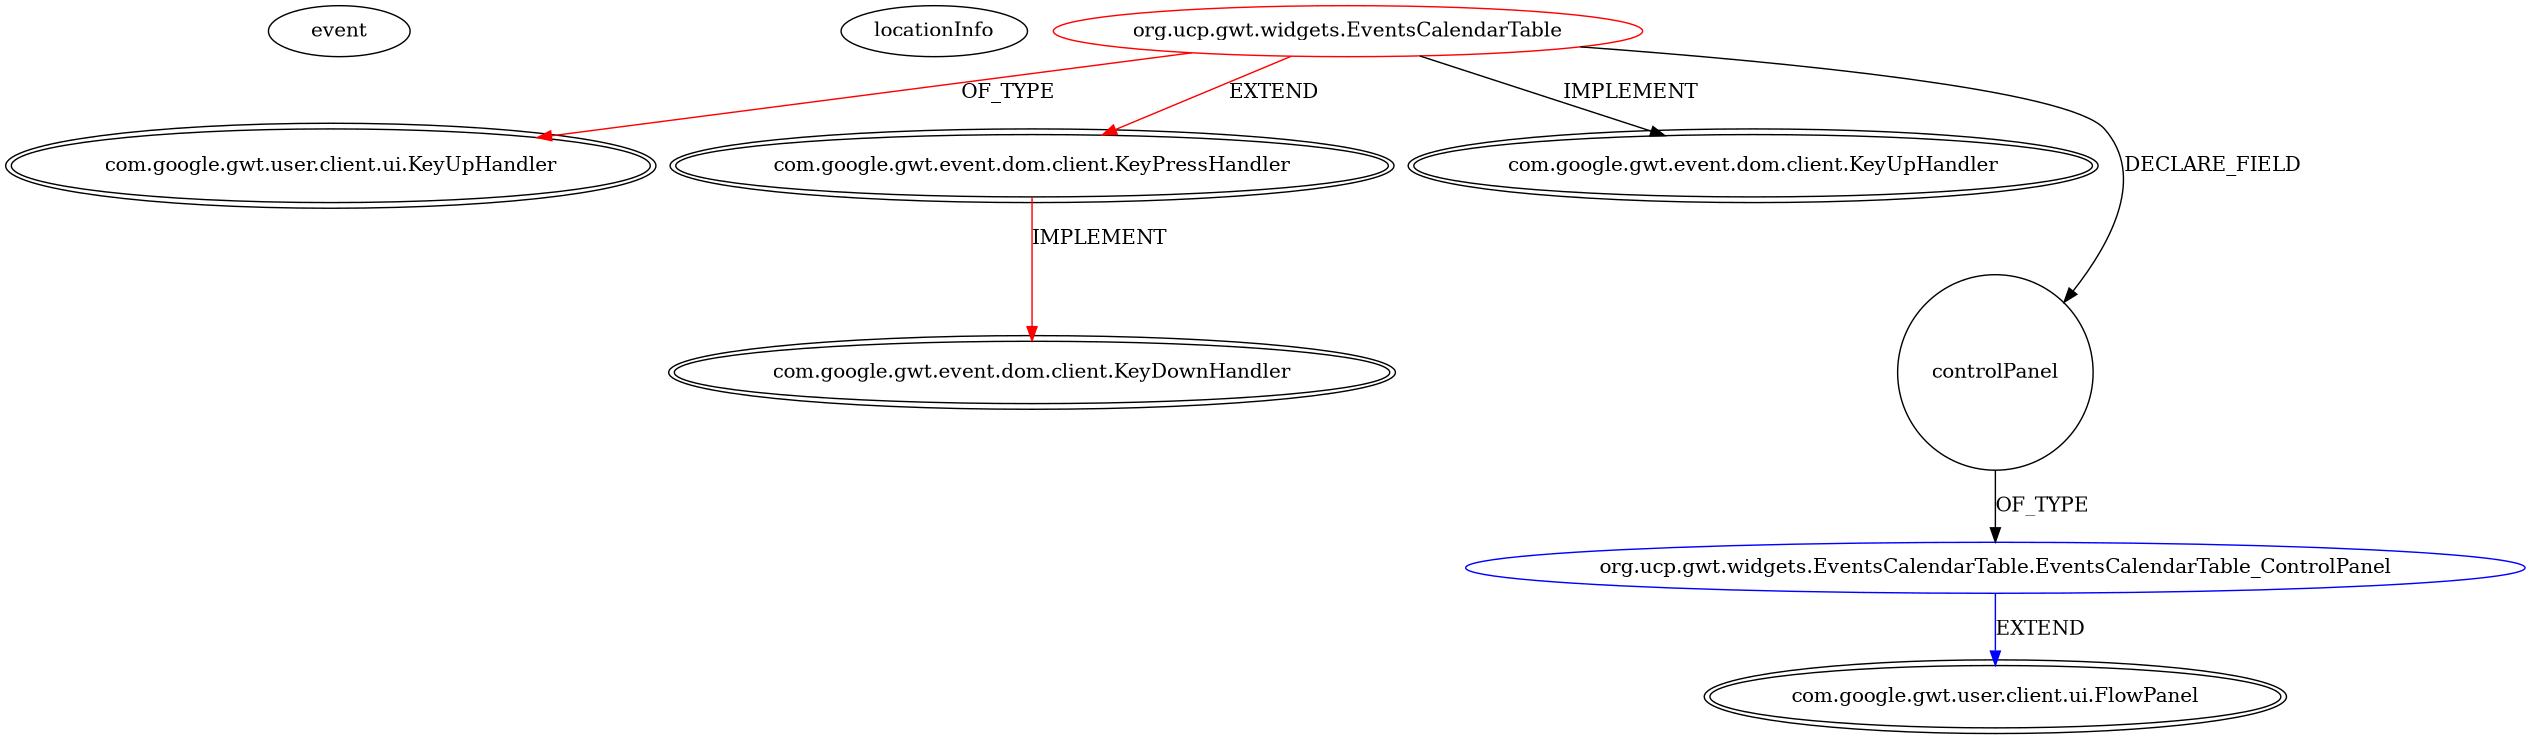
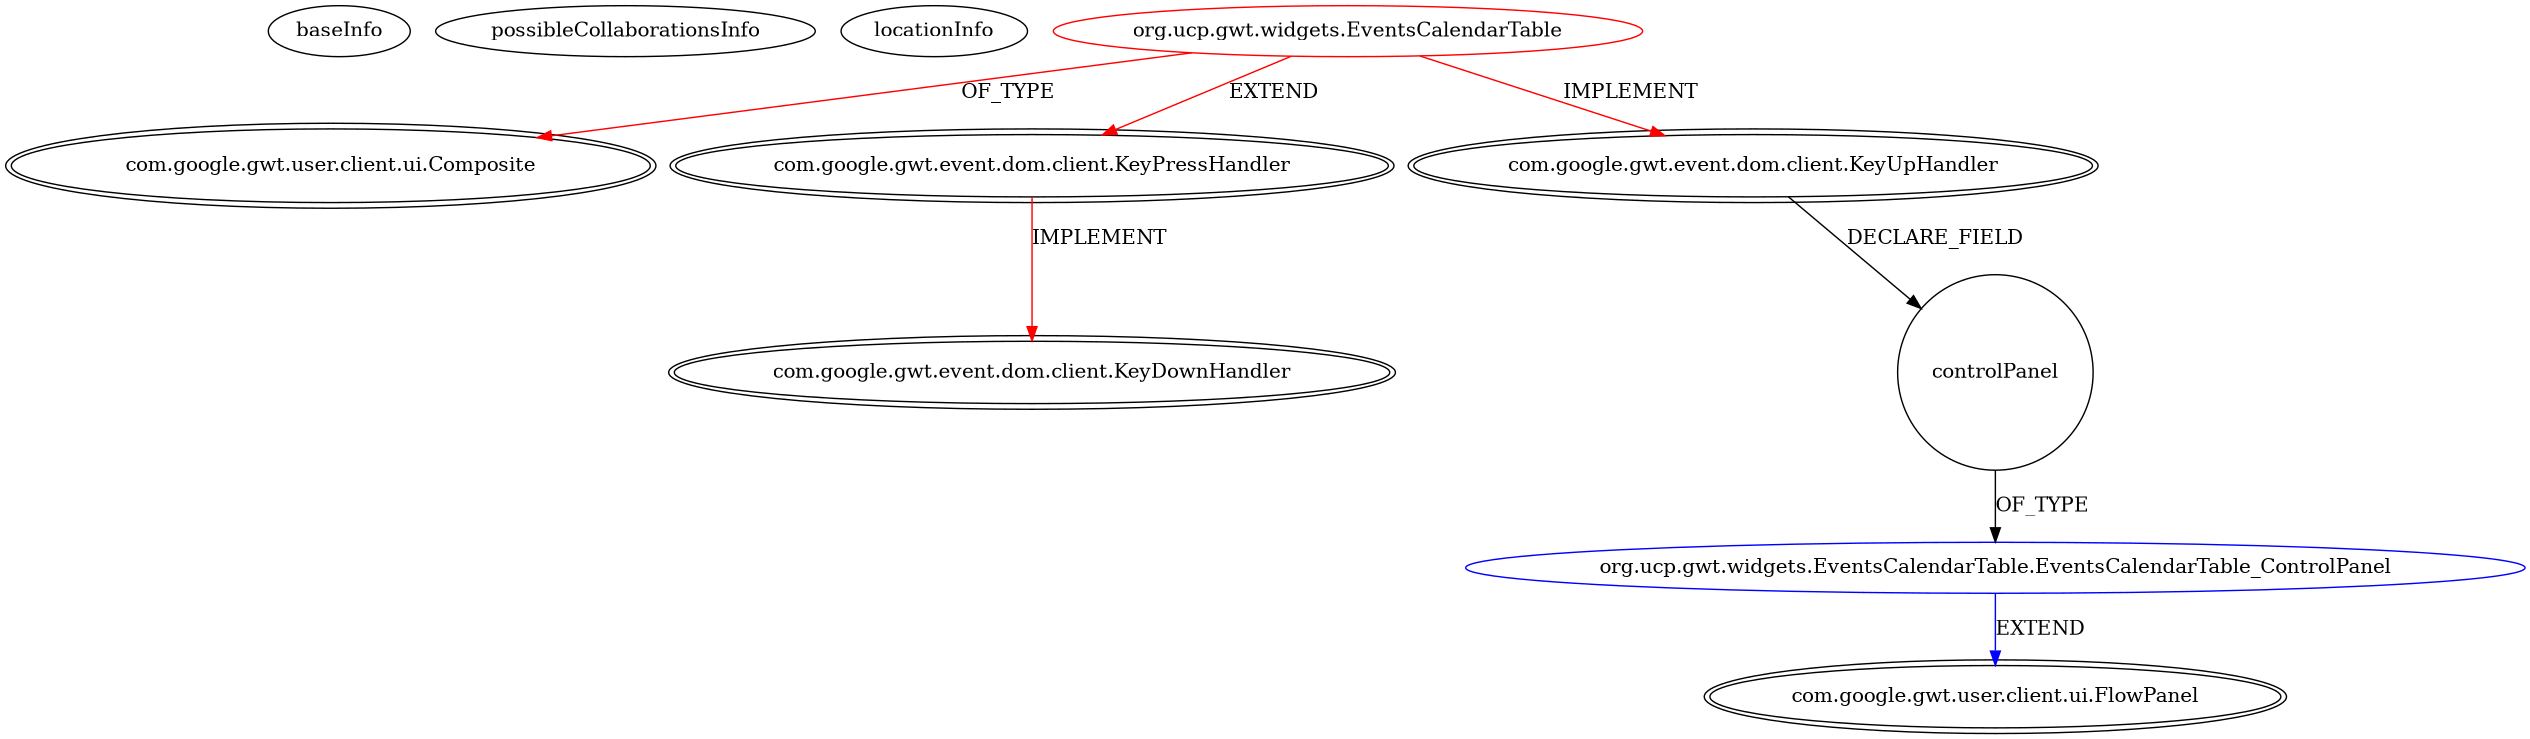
(339, 31) -> (339, 31)
none -> (625, 31)
(1935, 83) -> (1849, 248)
(1536, 94) -> (1536, 94)
(331, 166) -> (331, 166)
